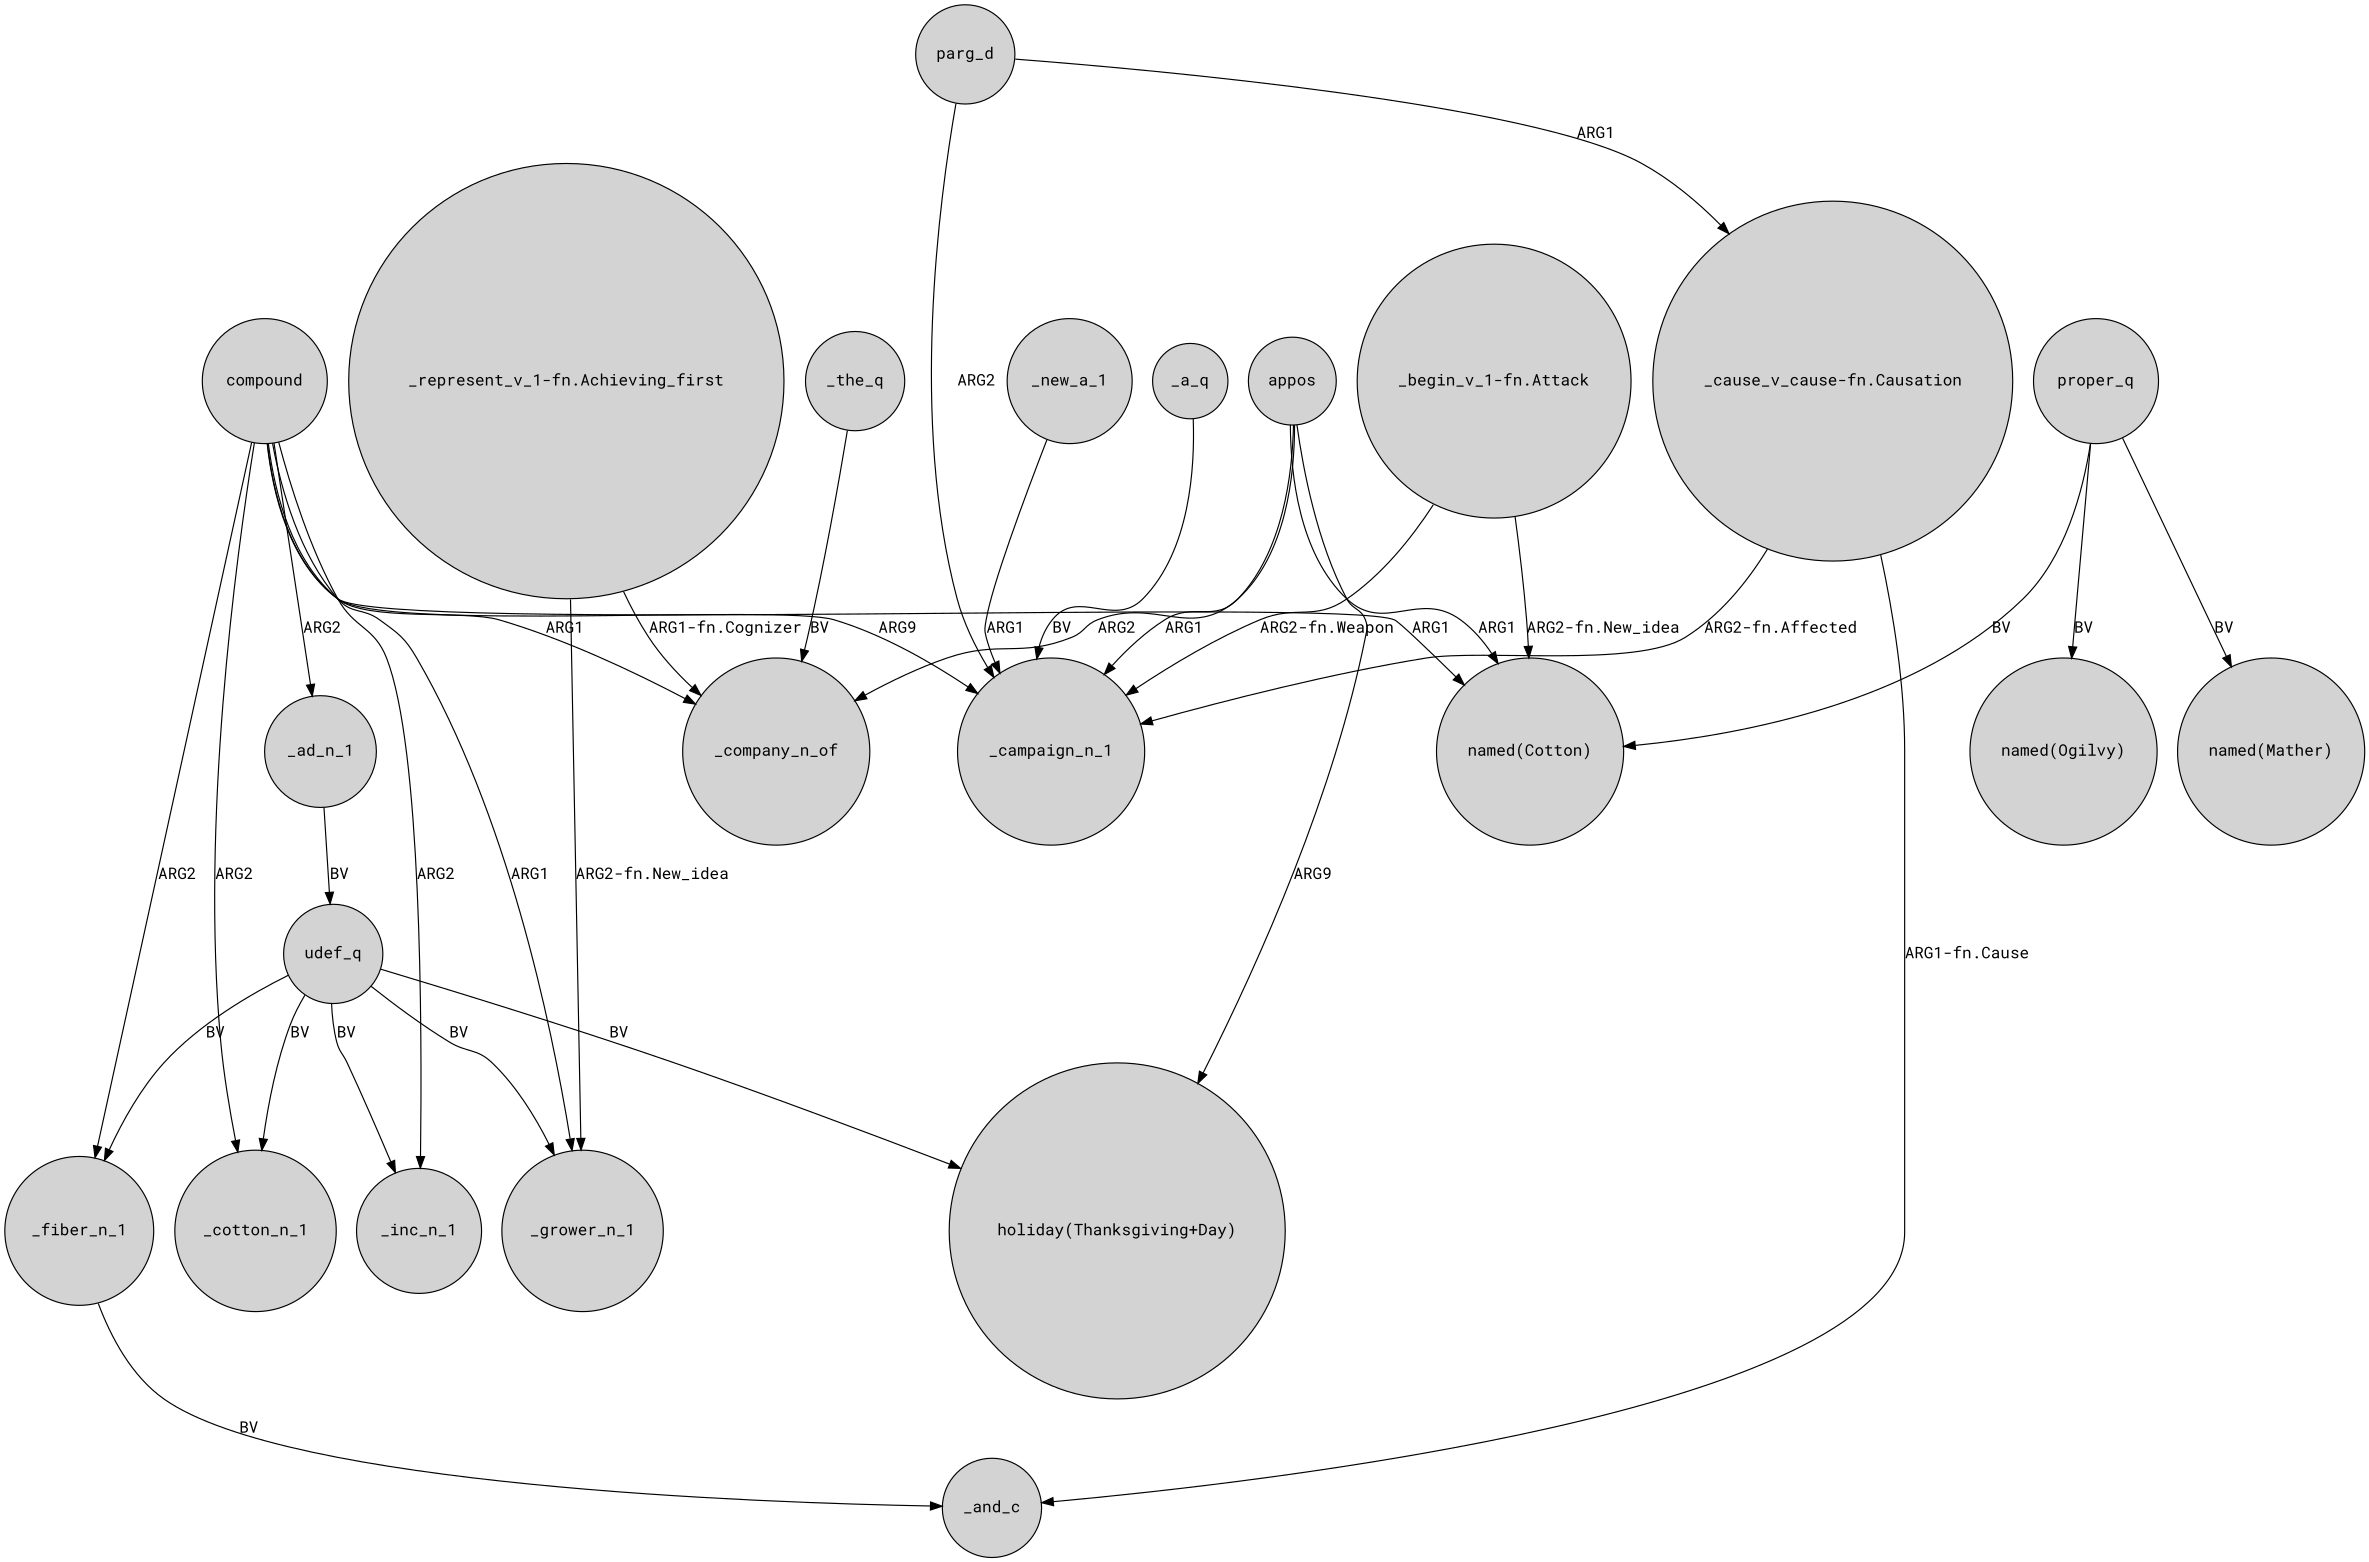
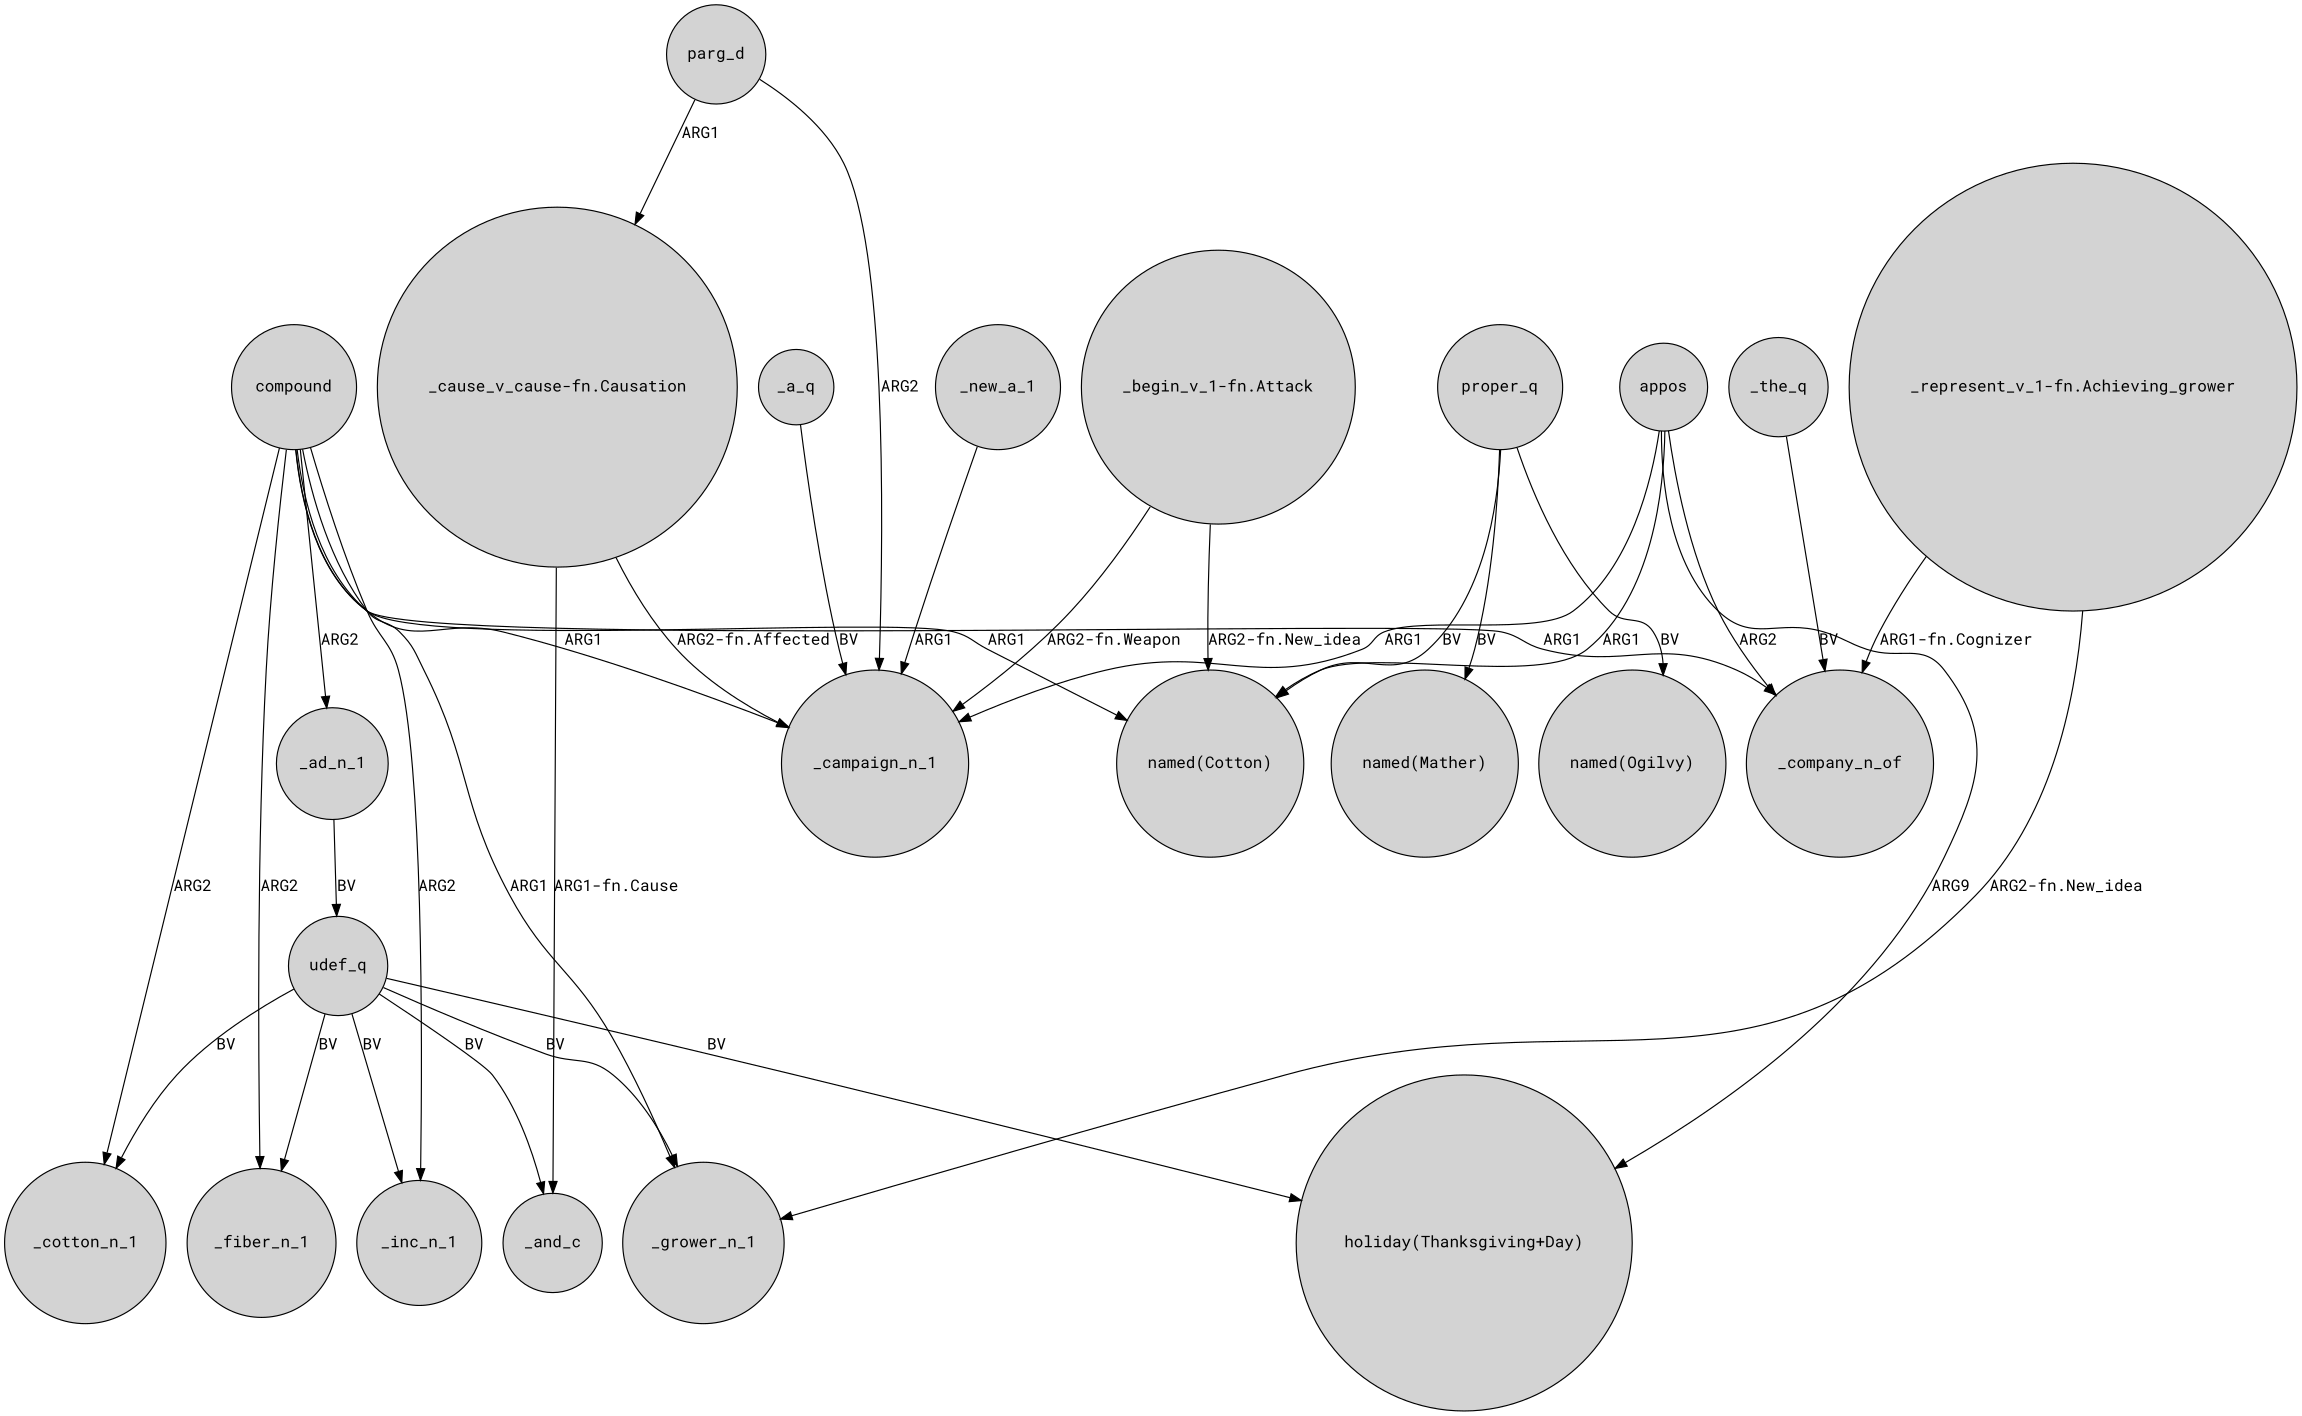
(566, 381) -> (2073, 387)
(898, 629) -> (584, 641)
(483, 1478) -> (485, 1068)
